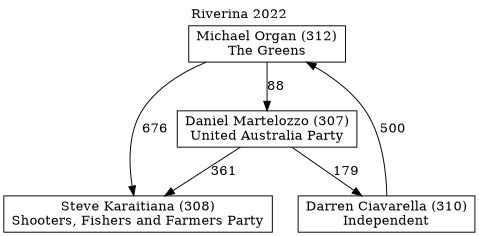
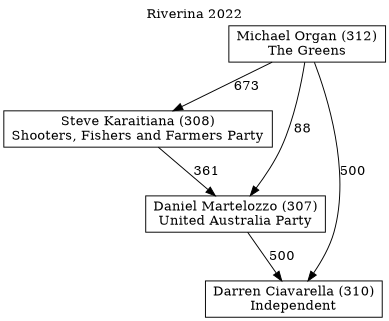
(371, 120) -> (339, 169)
(155, 129) -> (247, 86)
(207, 169) -> (183, 168)
(346, 172) -> (282, 257)
